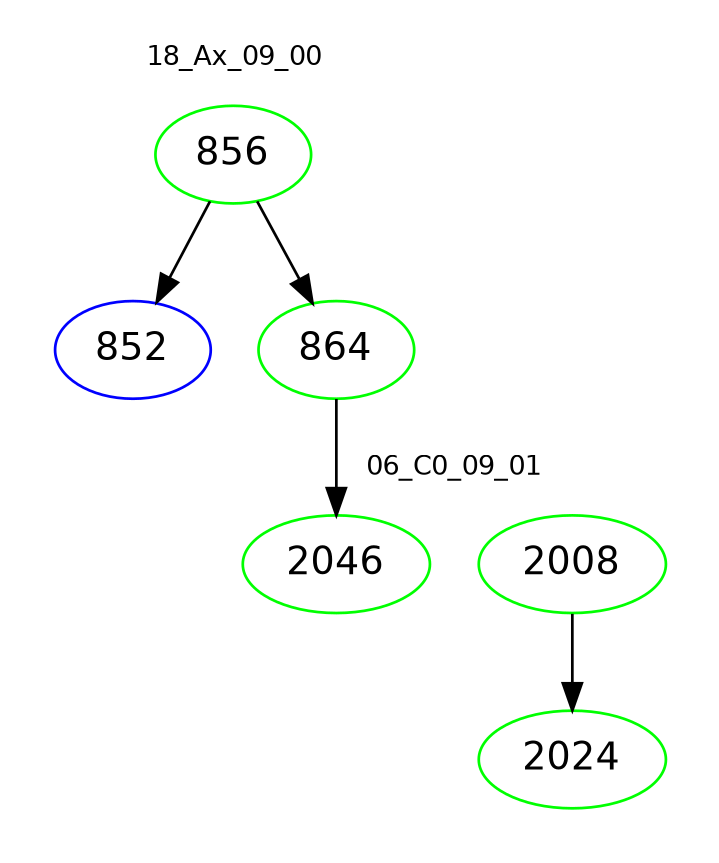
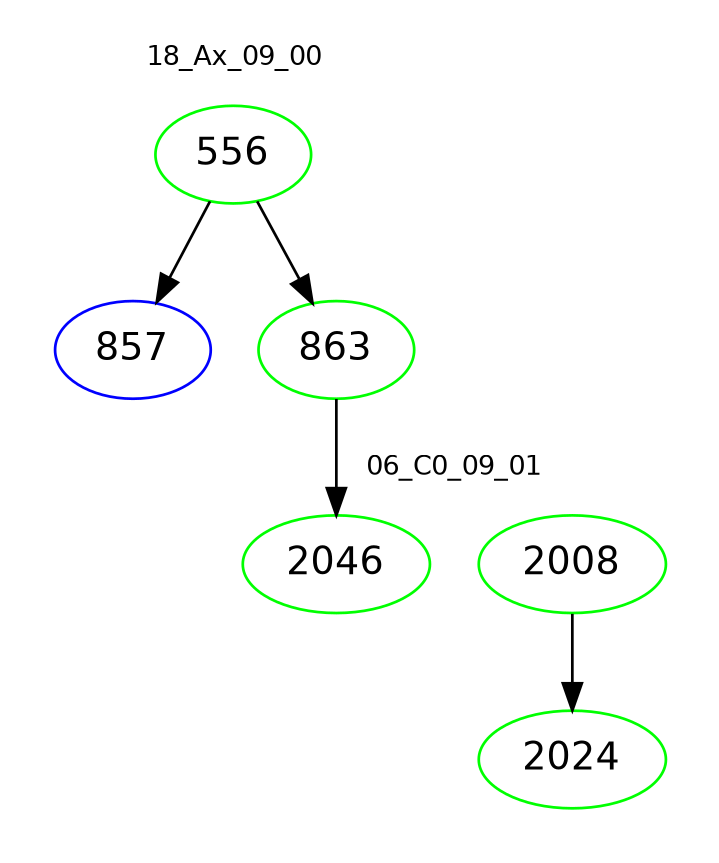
(233, 155) -> (233, 155)
(133, 350) -> (133, 350)
(336, 350) -> (336, 350)
